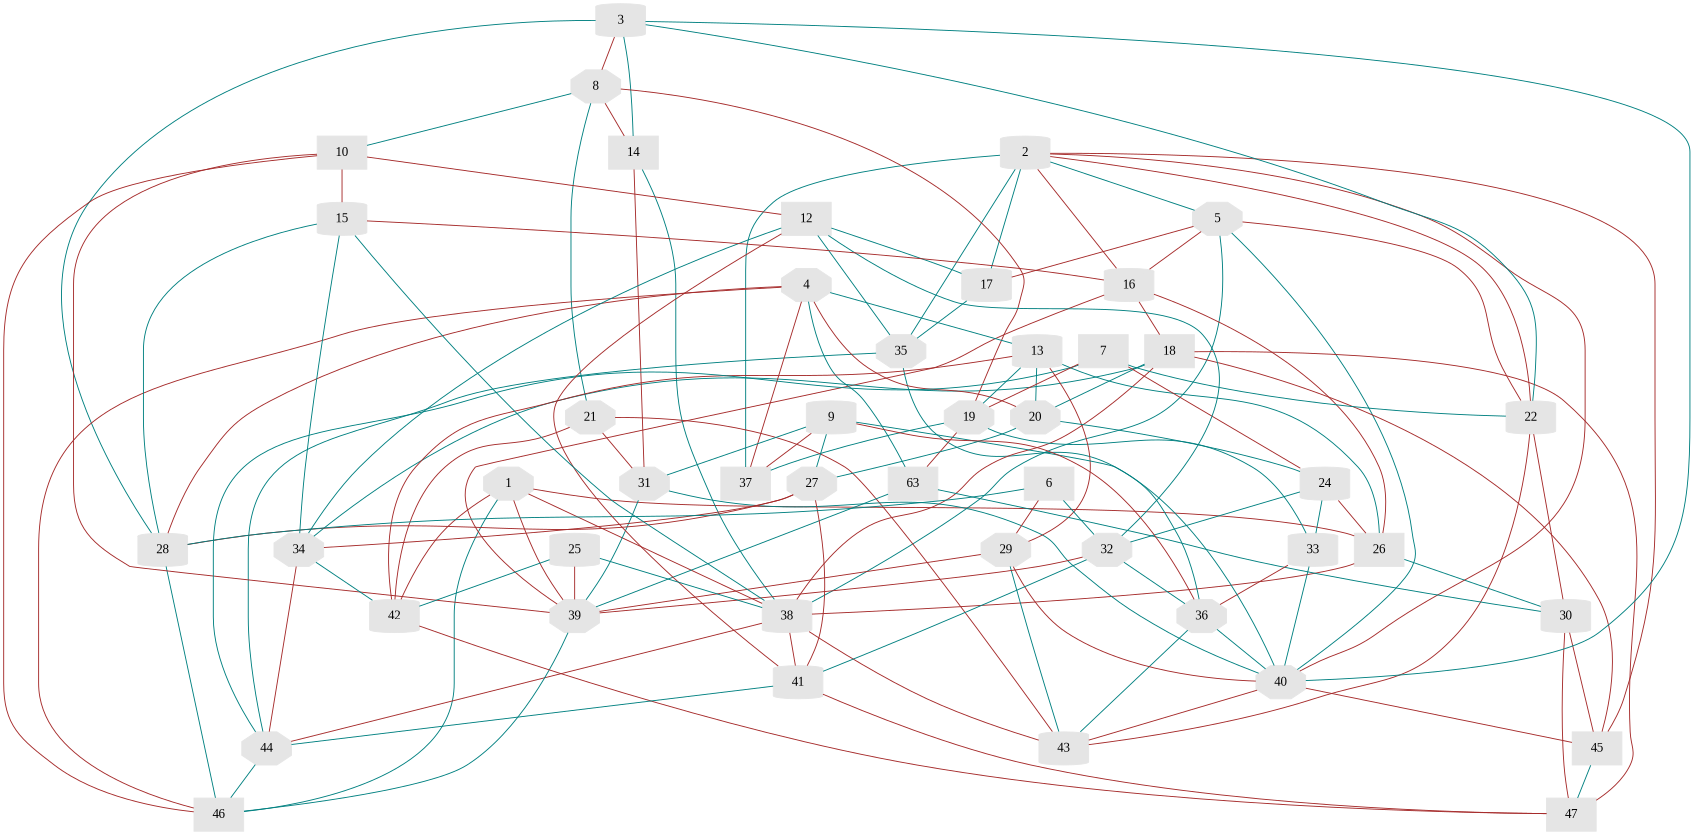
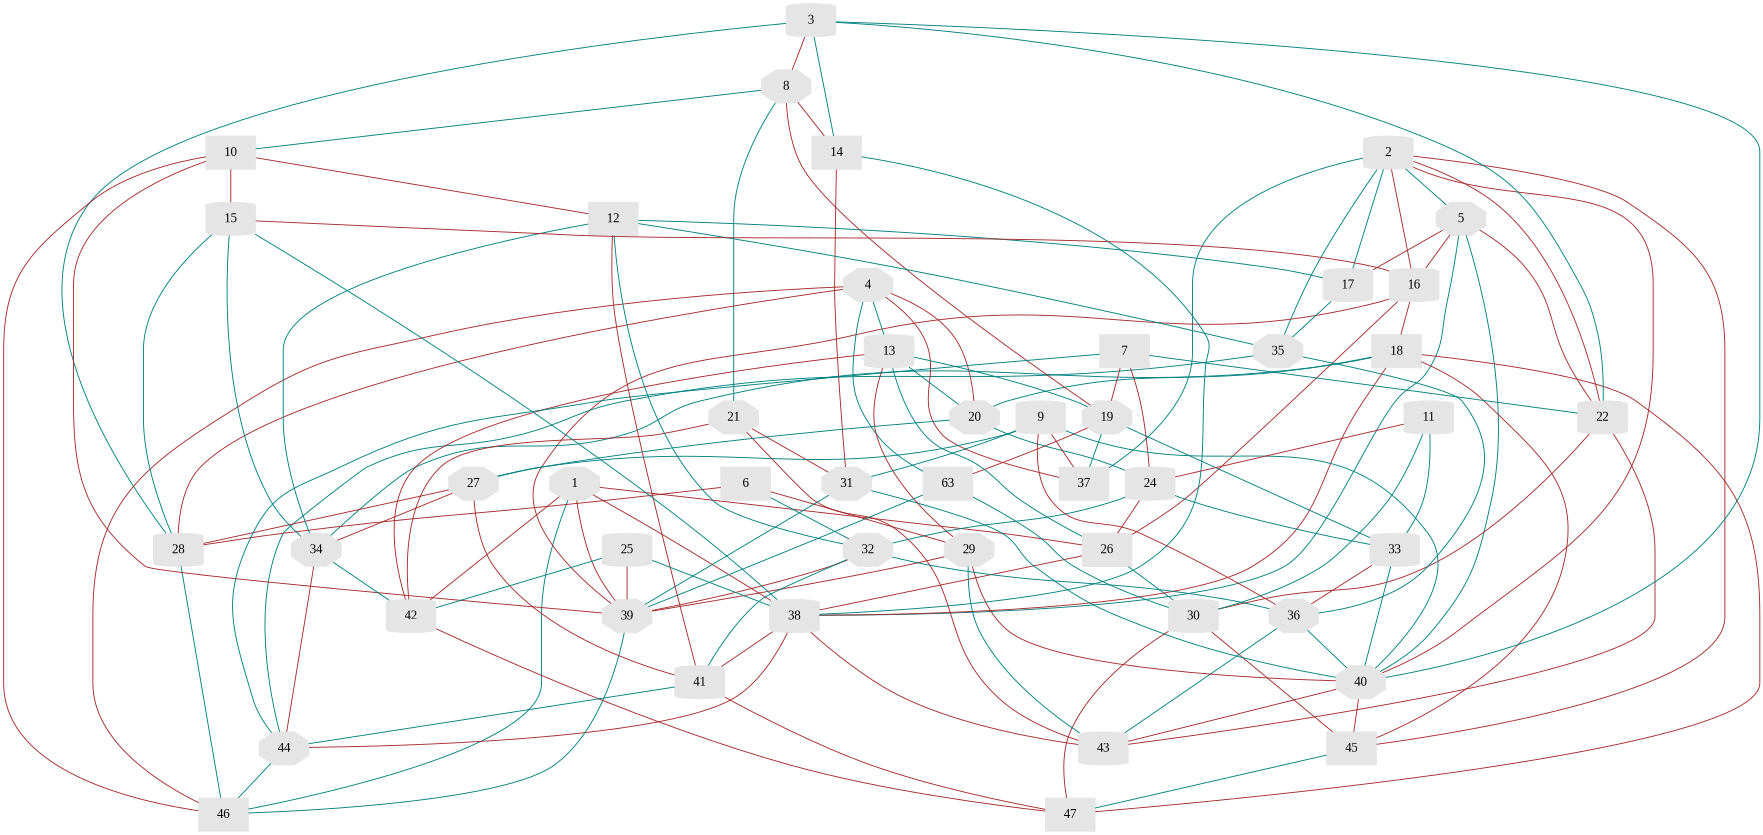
none -> (1429, 417)
(564, 517) -> (462, 514)
